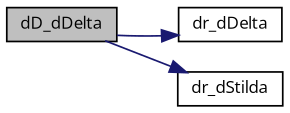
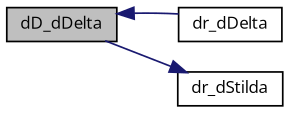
(139, 36) -> (156, 13)
